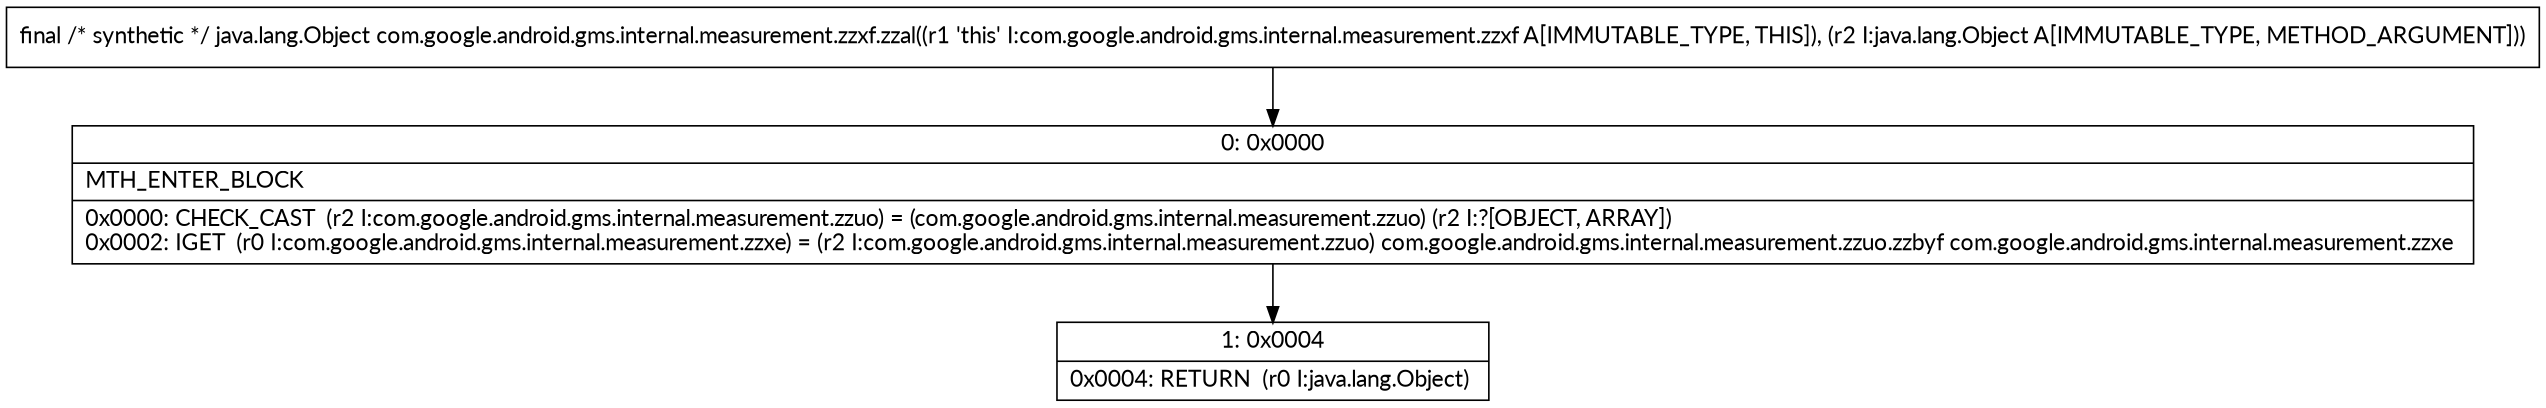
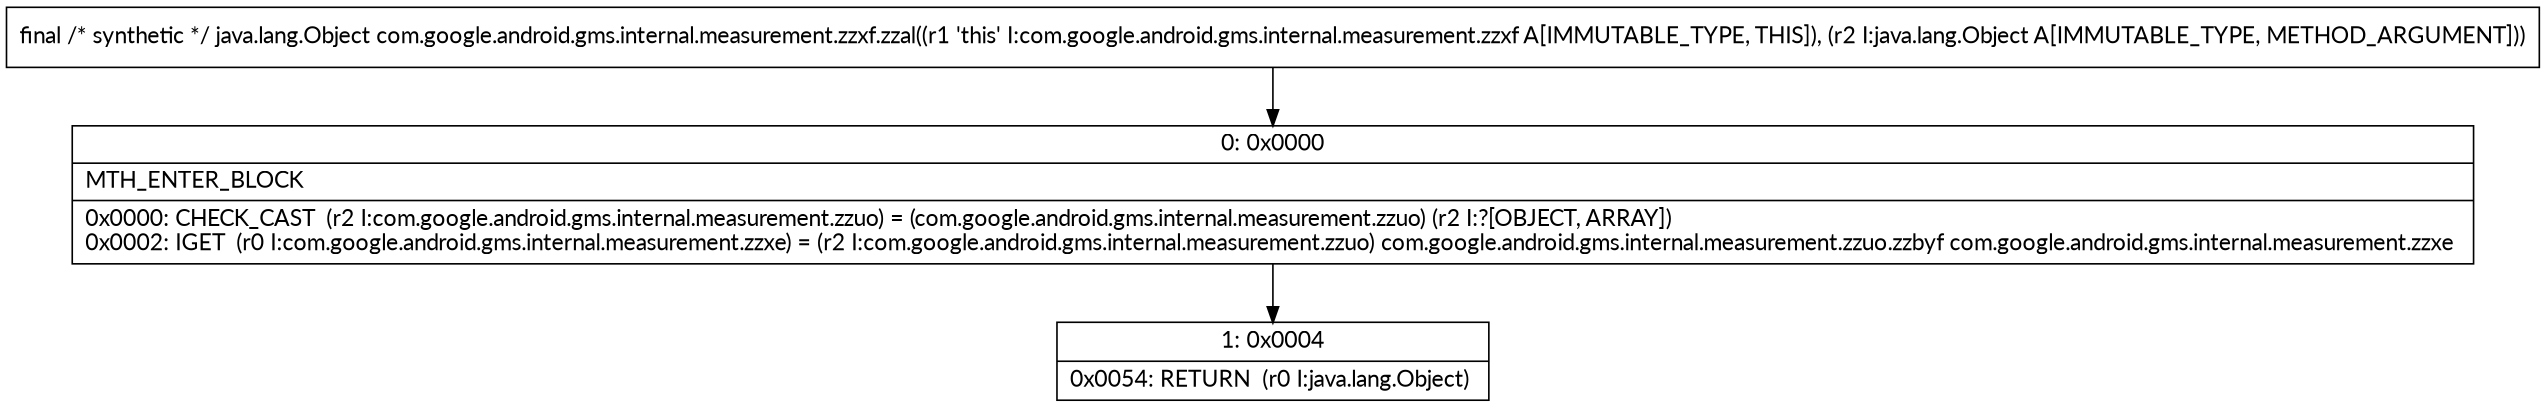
(1273, 380) -> (1273, 380)
